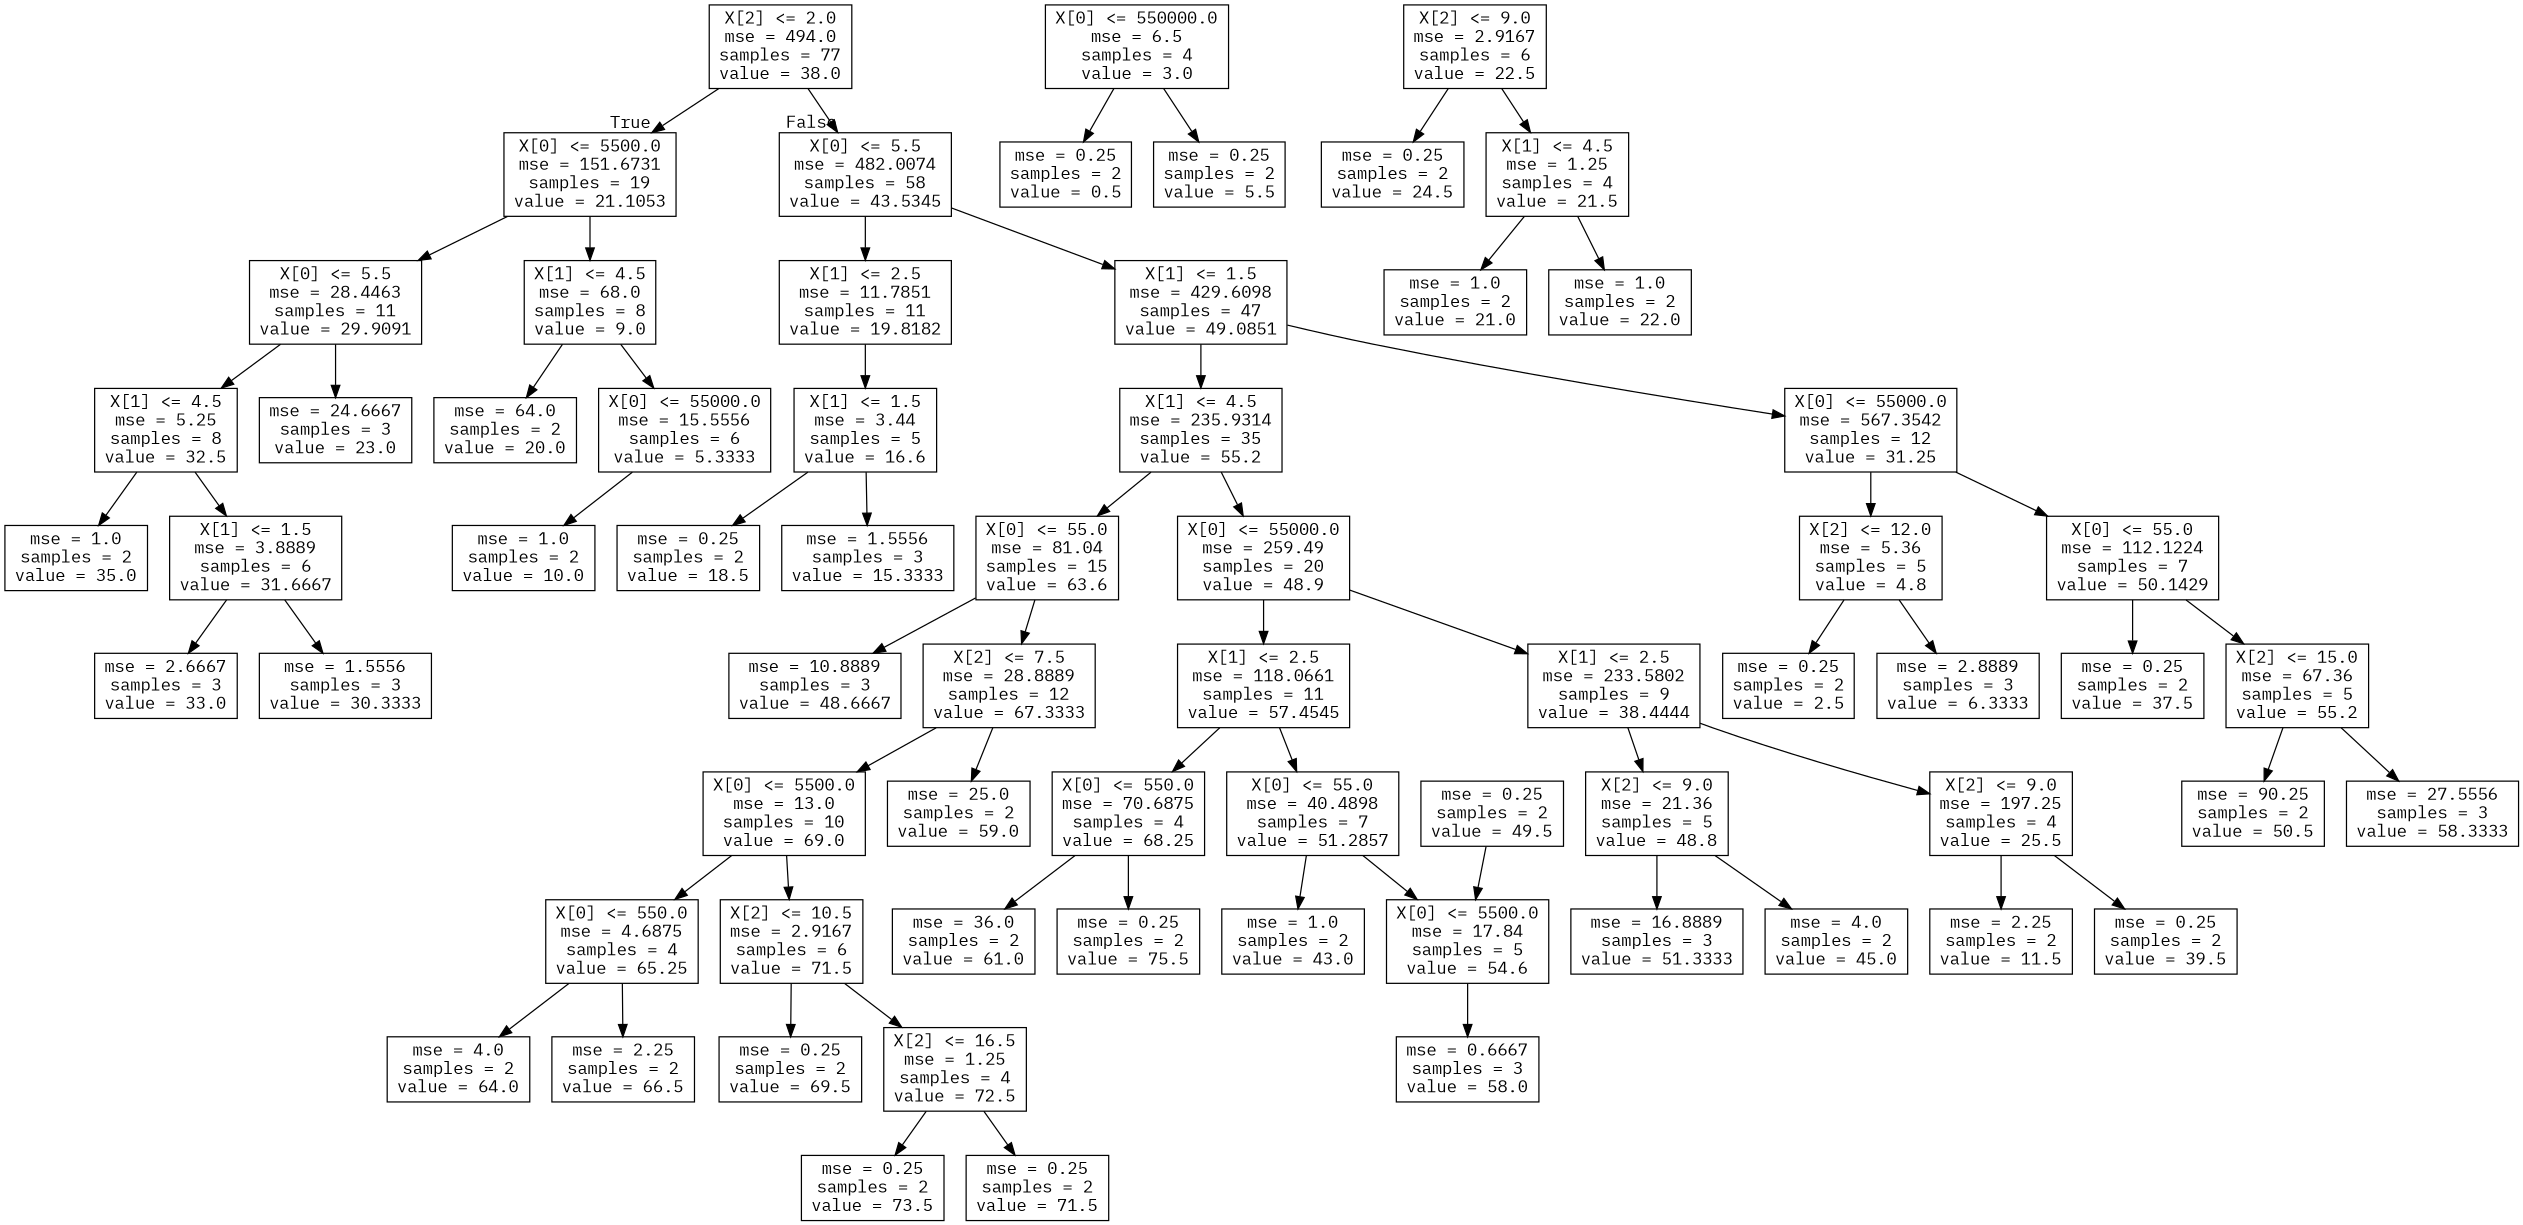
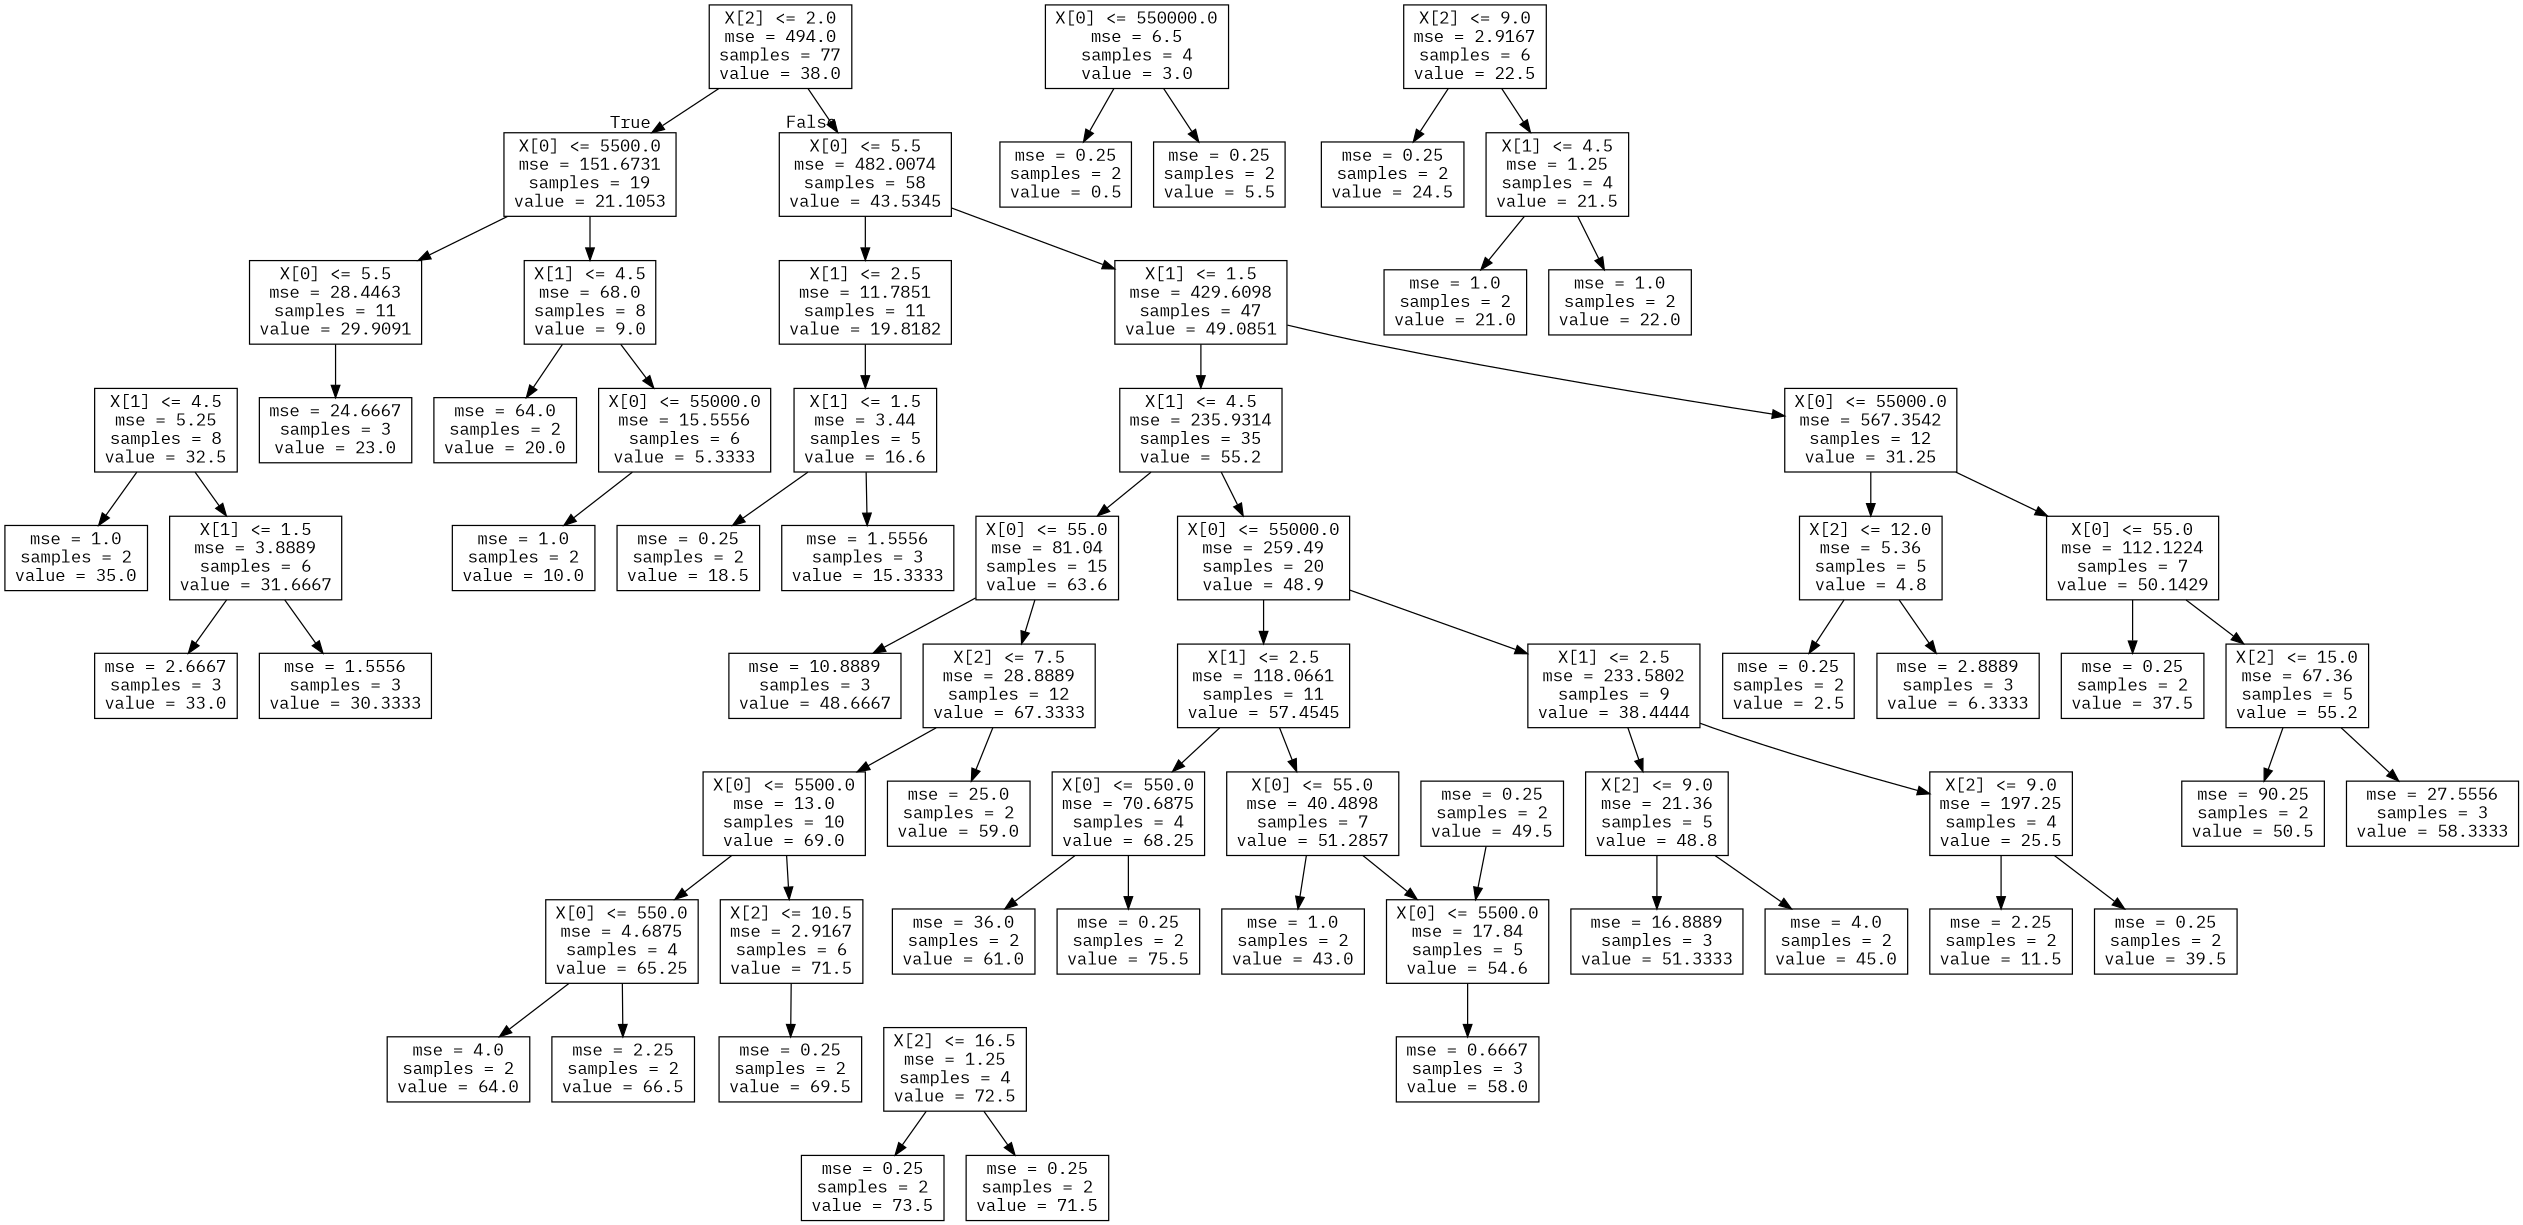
(256, 362) -> none
(868, 1001) -> none
